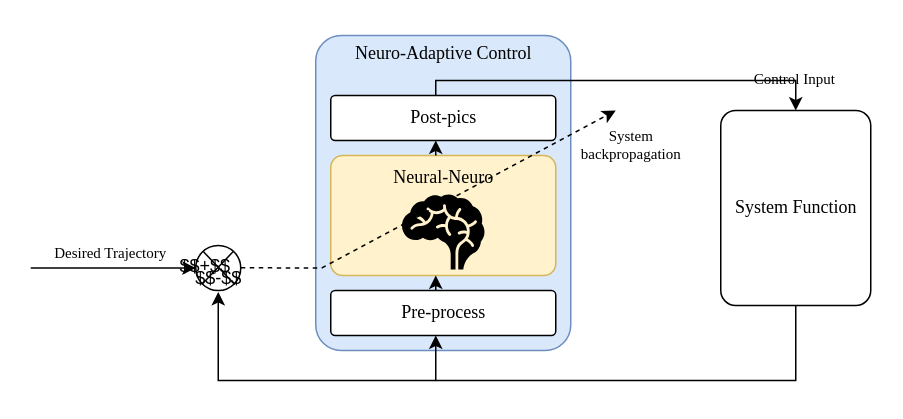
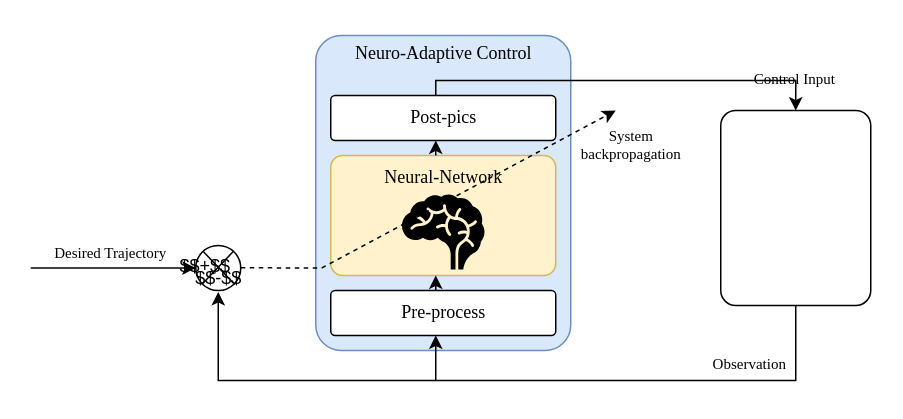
(444, 178) -> (444, 178)
(796, 208) -> none
none -> (749, 364)
